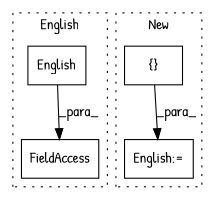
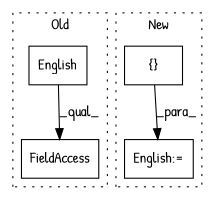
(60, 25) -> (60, 25)
(79, 112) -> (79, 112)
